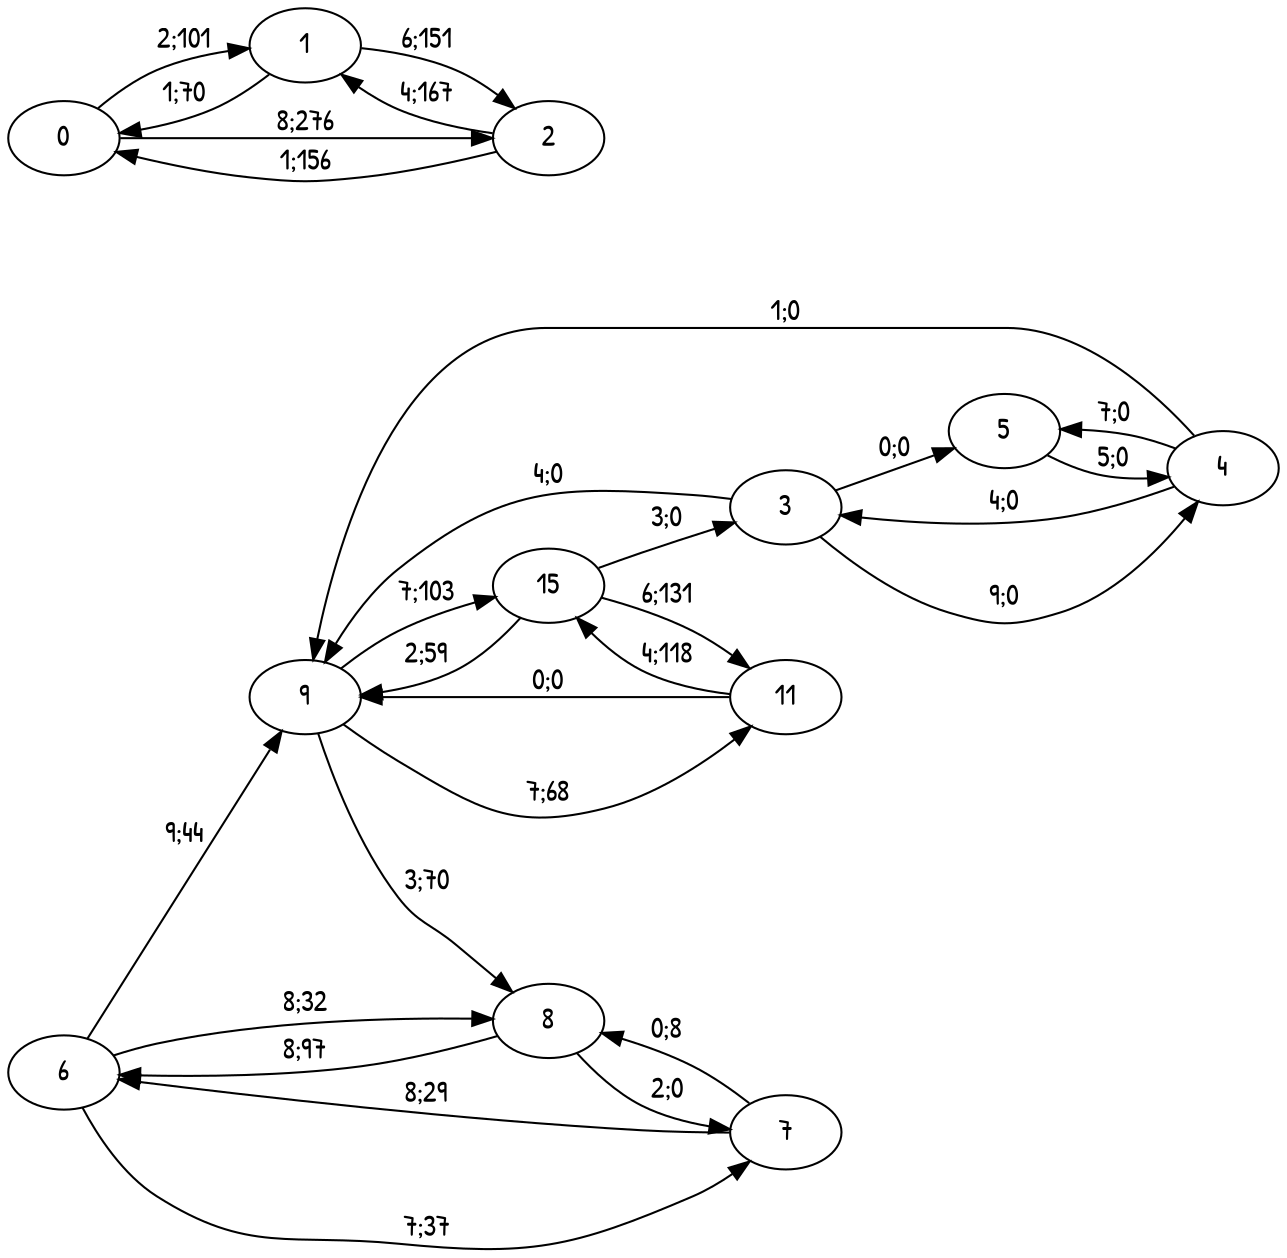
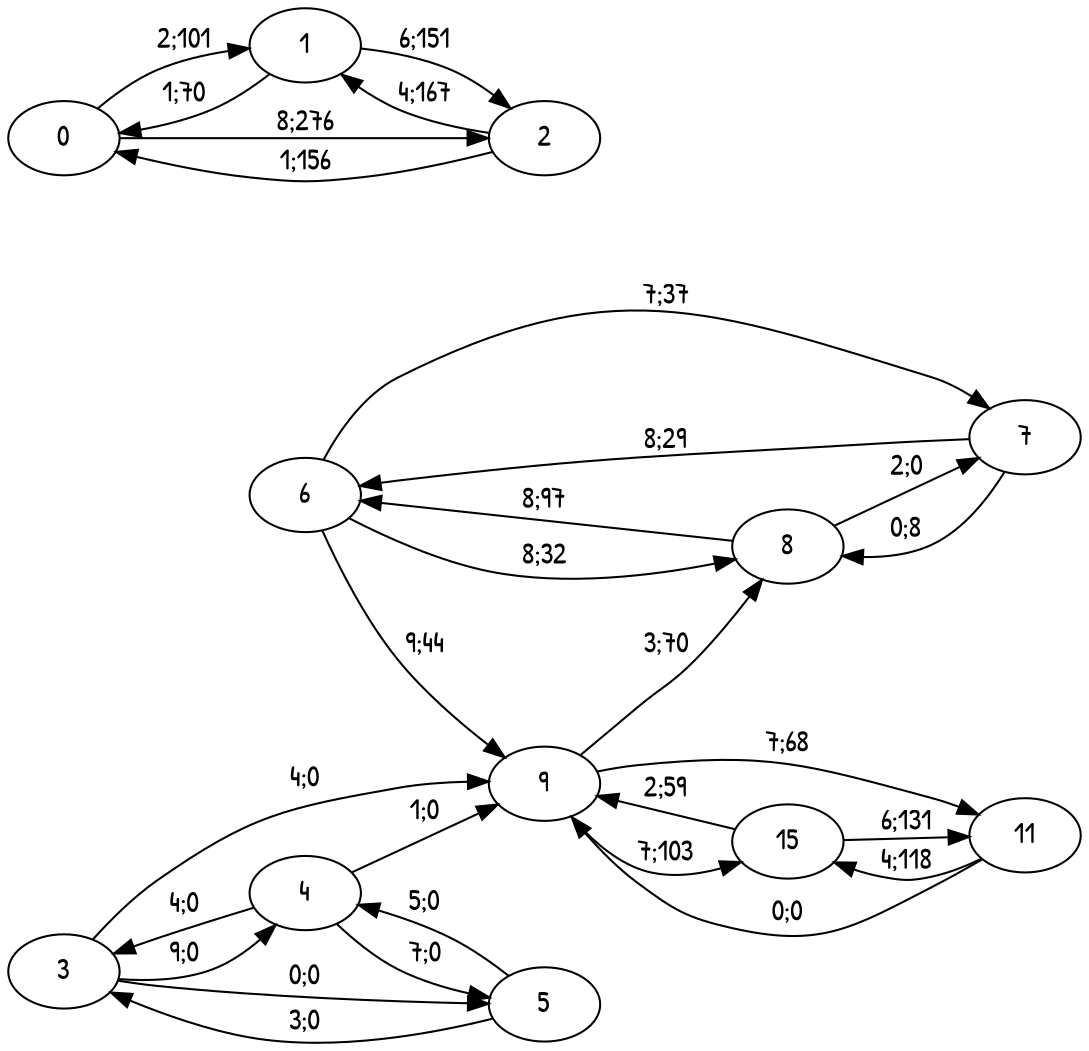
(657, 548) -> (310, 1043)
